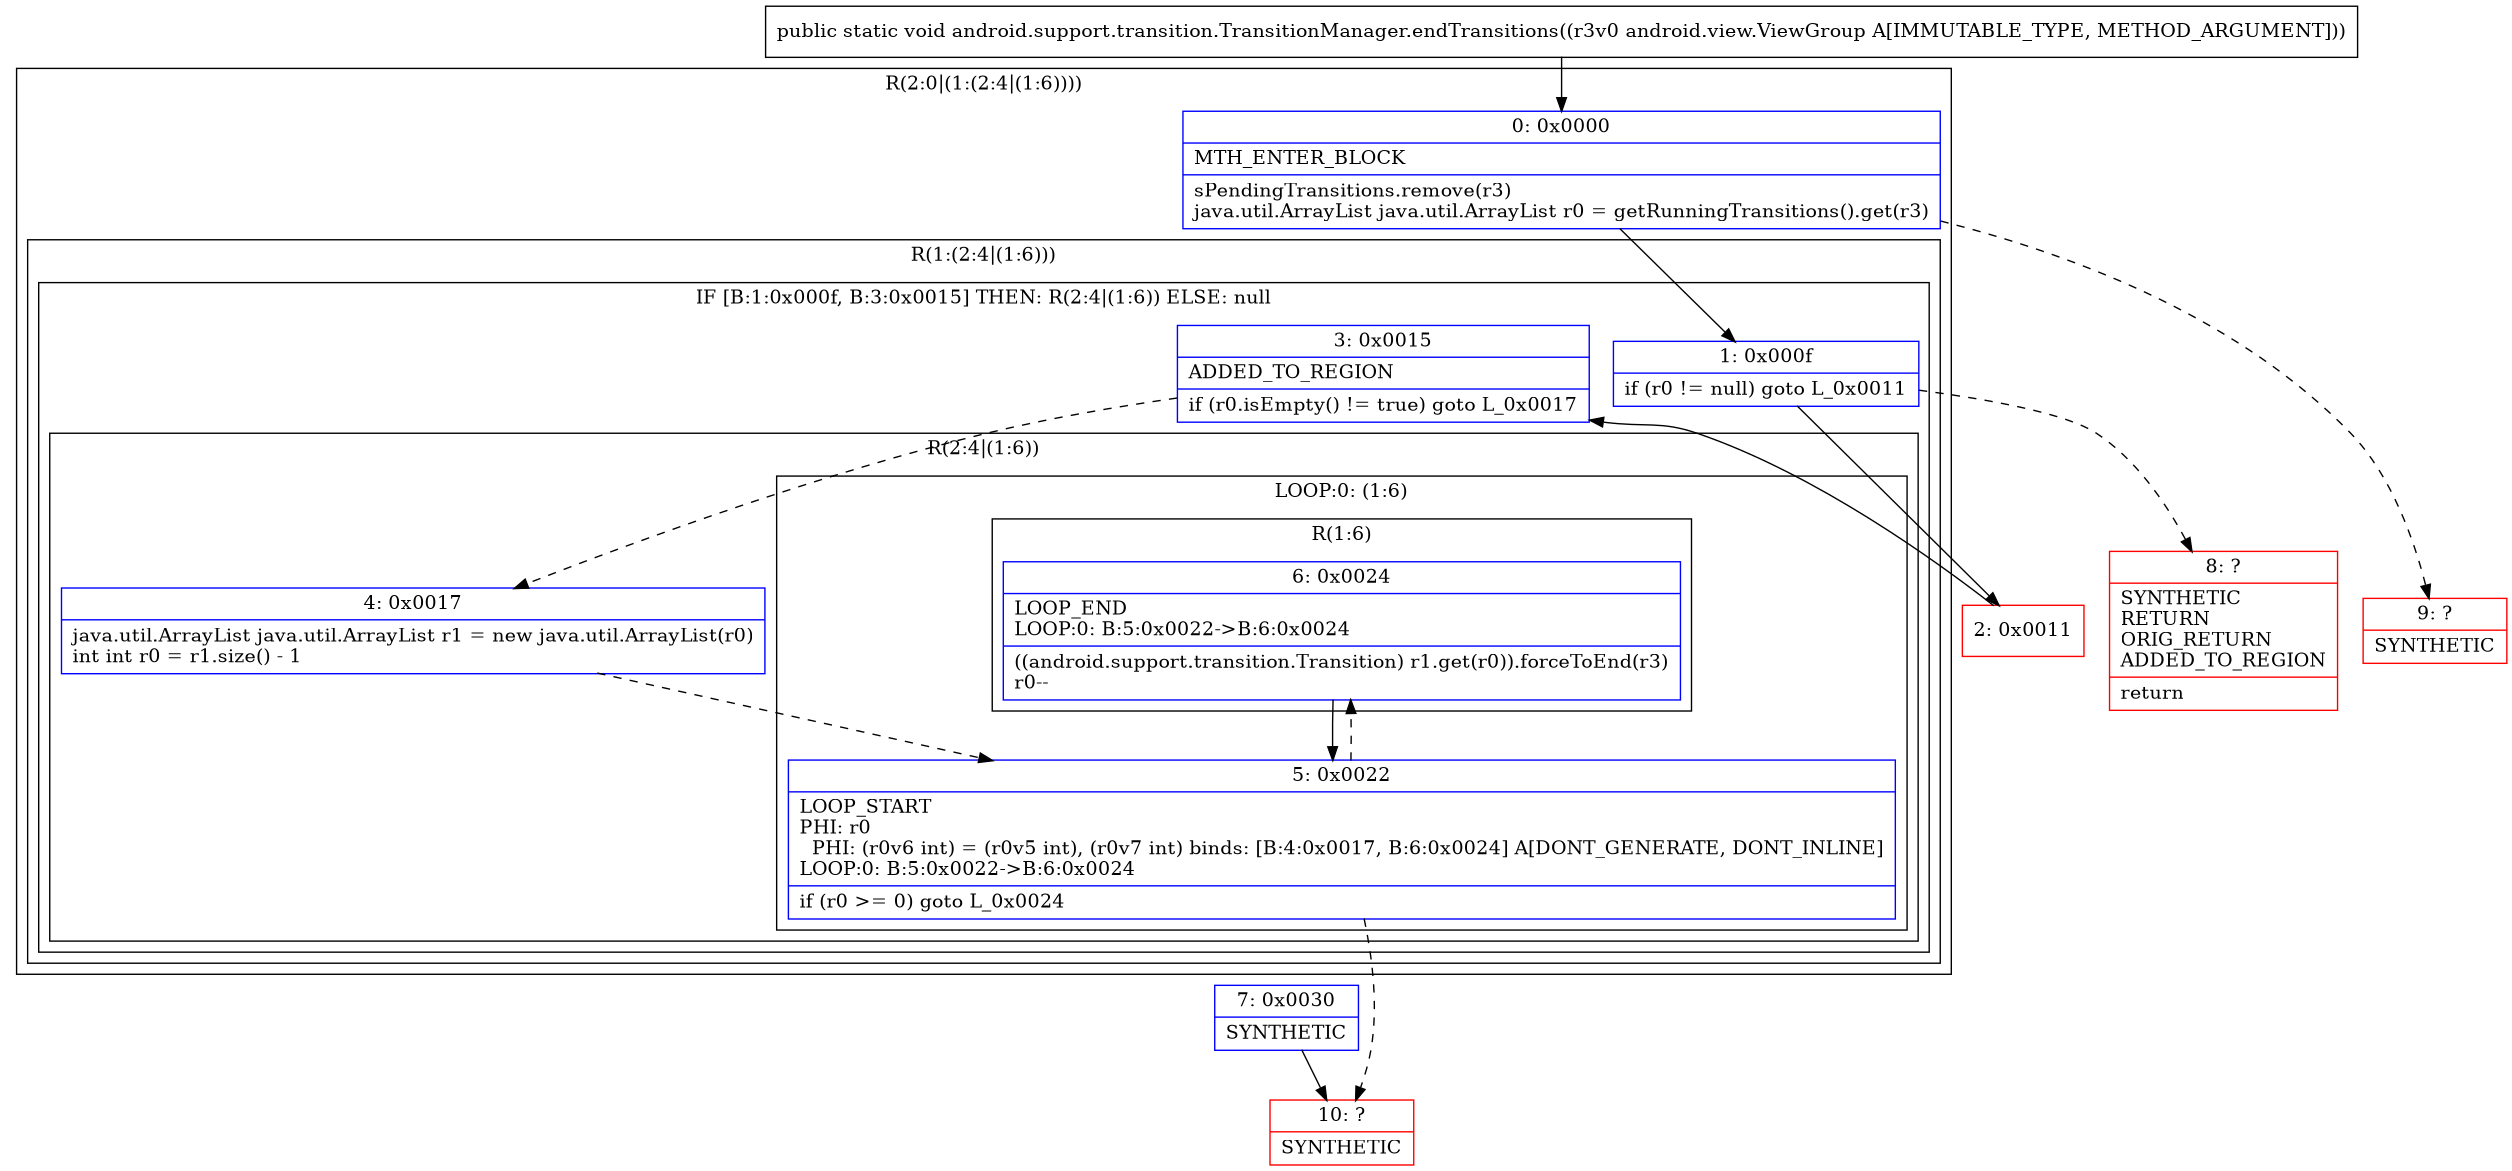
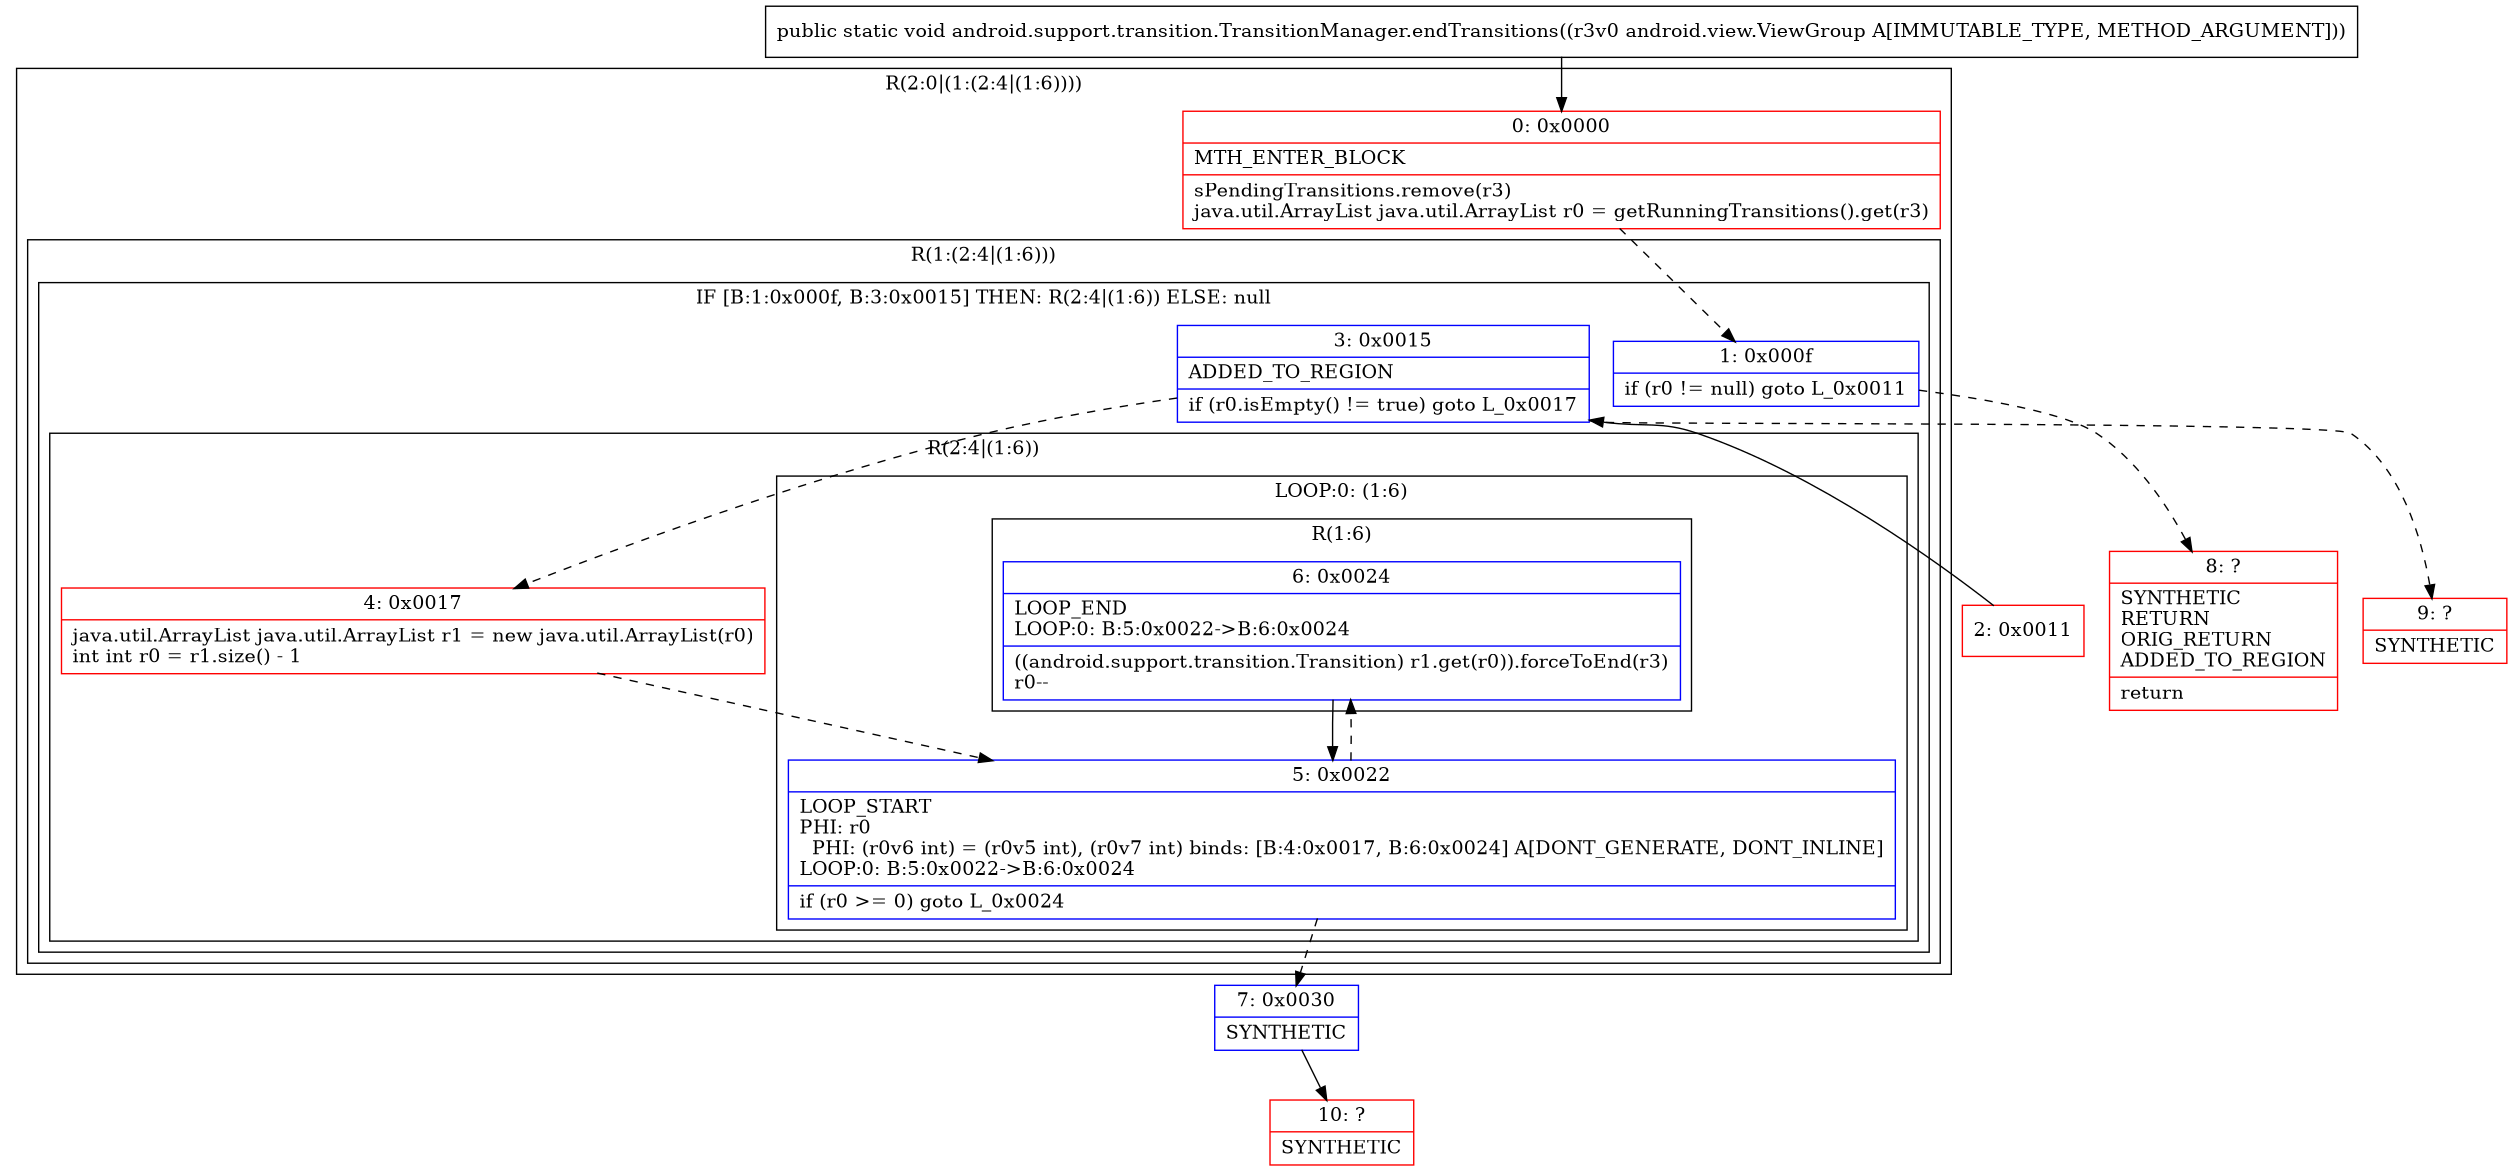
(1562, 170) -> (1562, 170)
(1664, 272) -> (1664, 272)
(2235, 341) -> (2034, 425)
(1893, 501) -> none
(413, 631) -> (413, 631)
(1374, 1003) -> (1309, 945)
